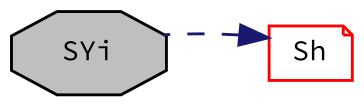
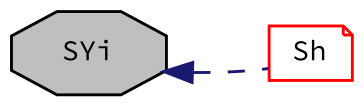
(201, 34) -> (231, 72)
